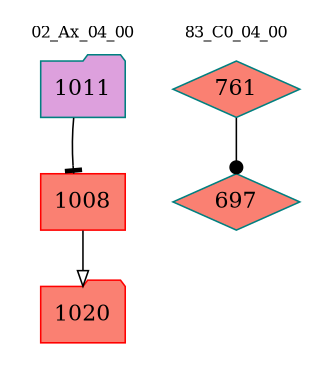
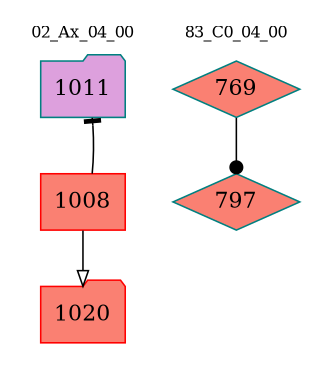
(236, 89) -> (236, 89)
(72, 142) -> (93, 150)
(236, 202) -> (236, 202)
